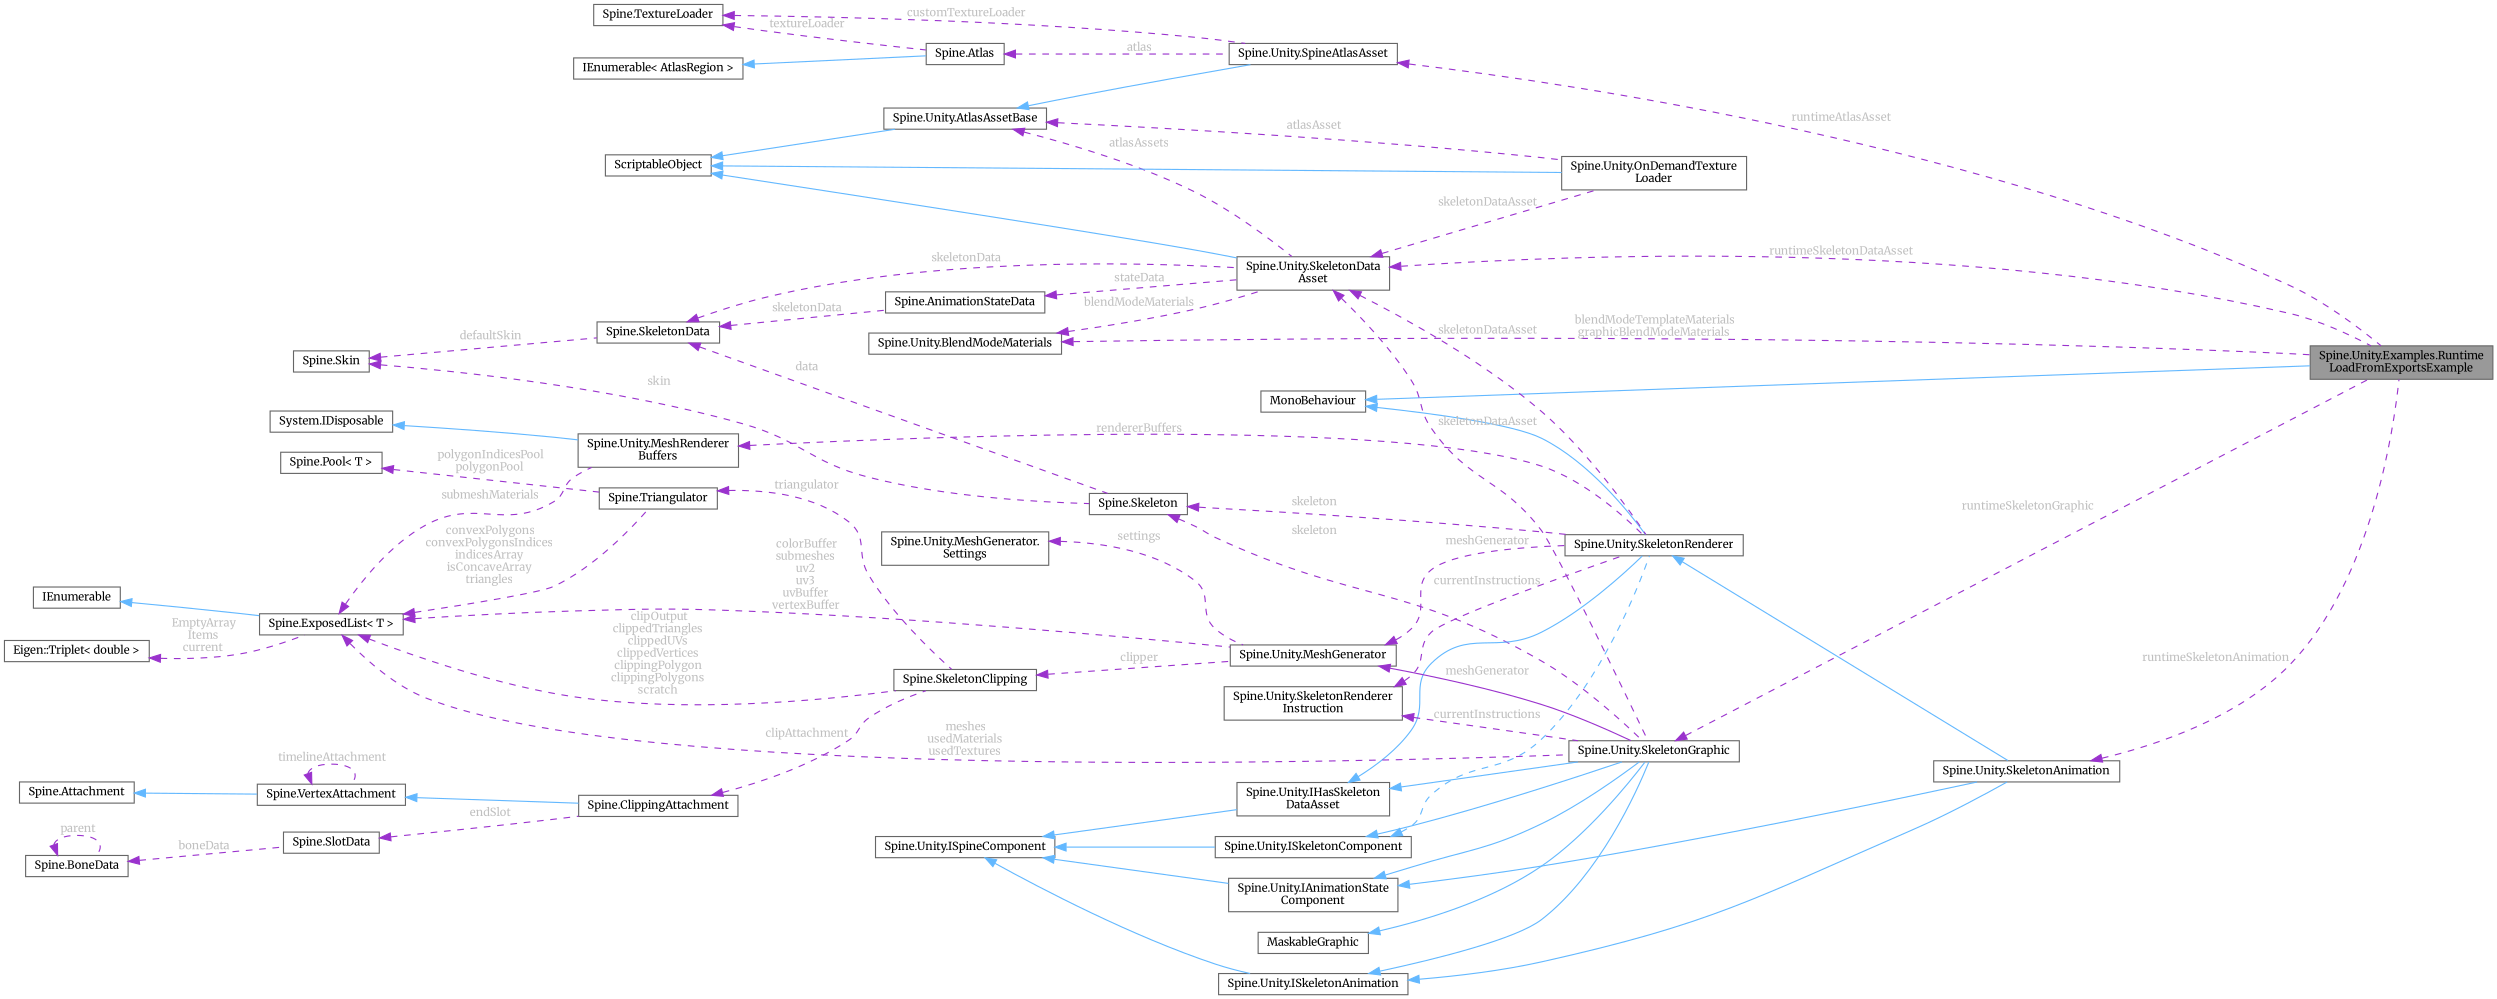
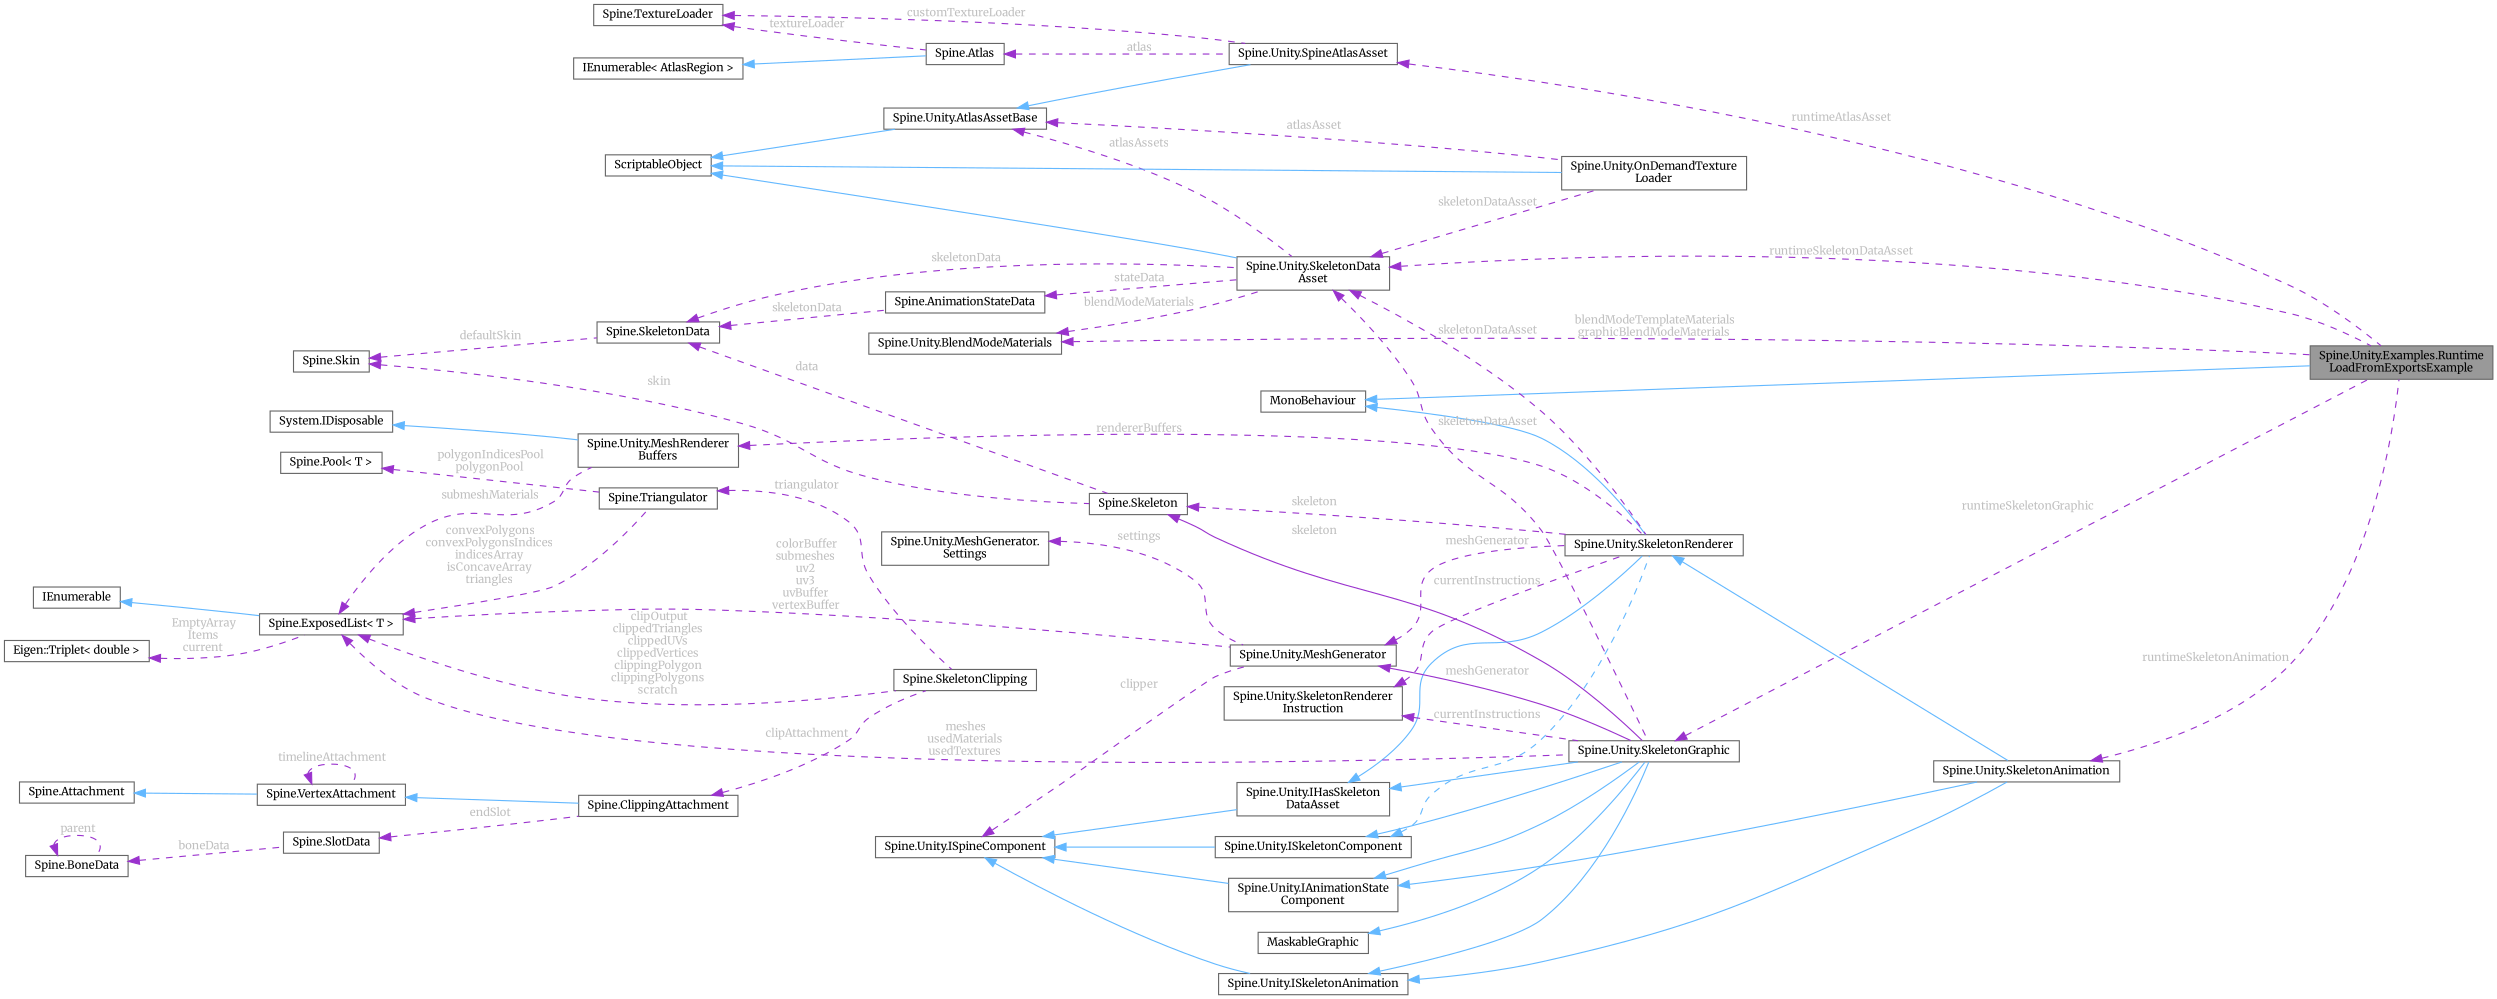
(1410, 603) -> (1410, 603)
(1139, 668) -> (1117, 744)
